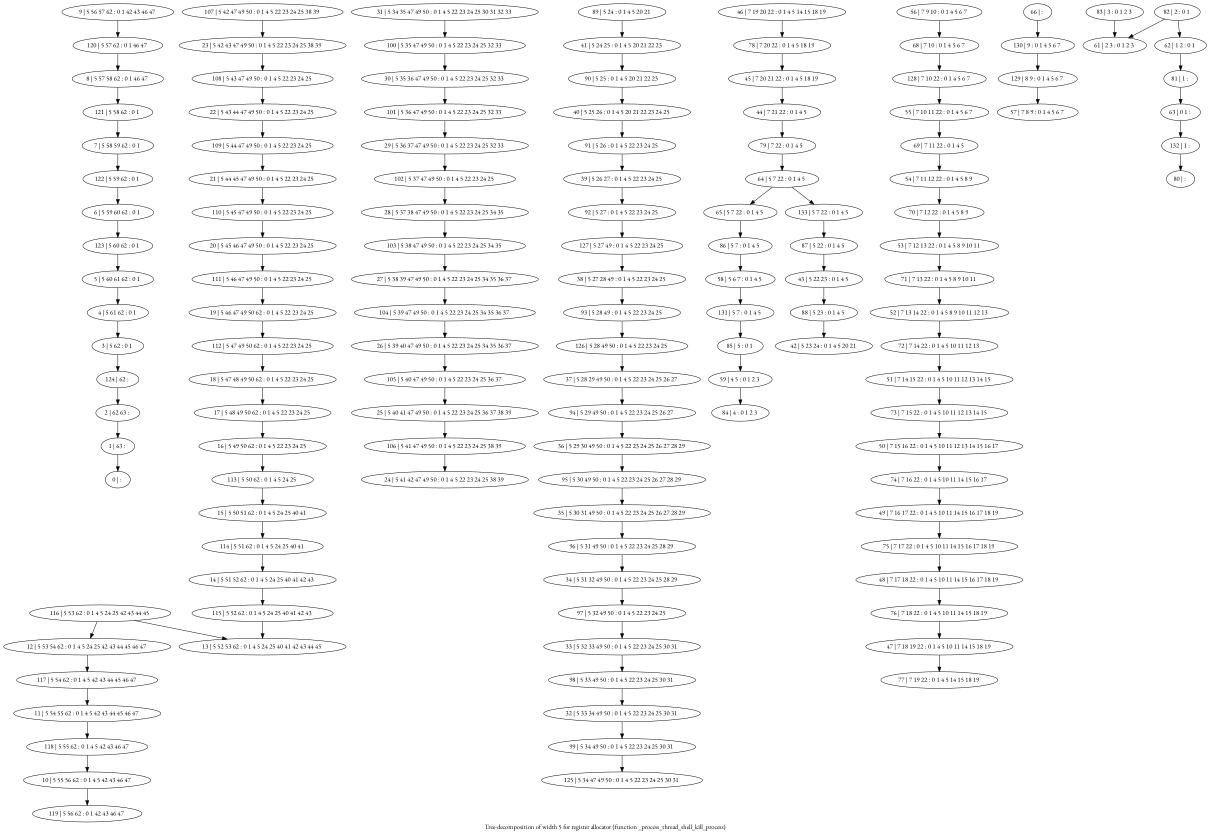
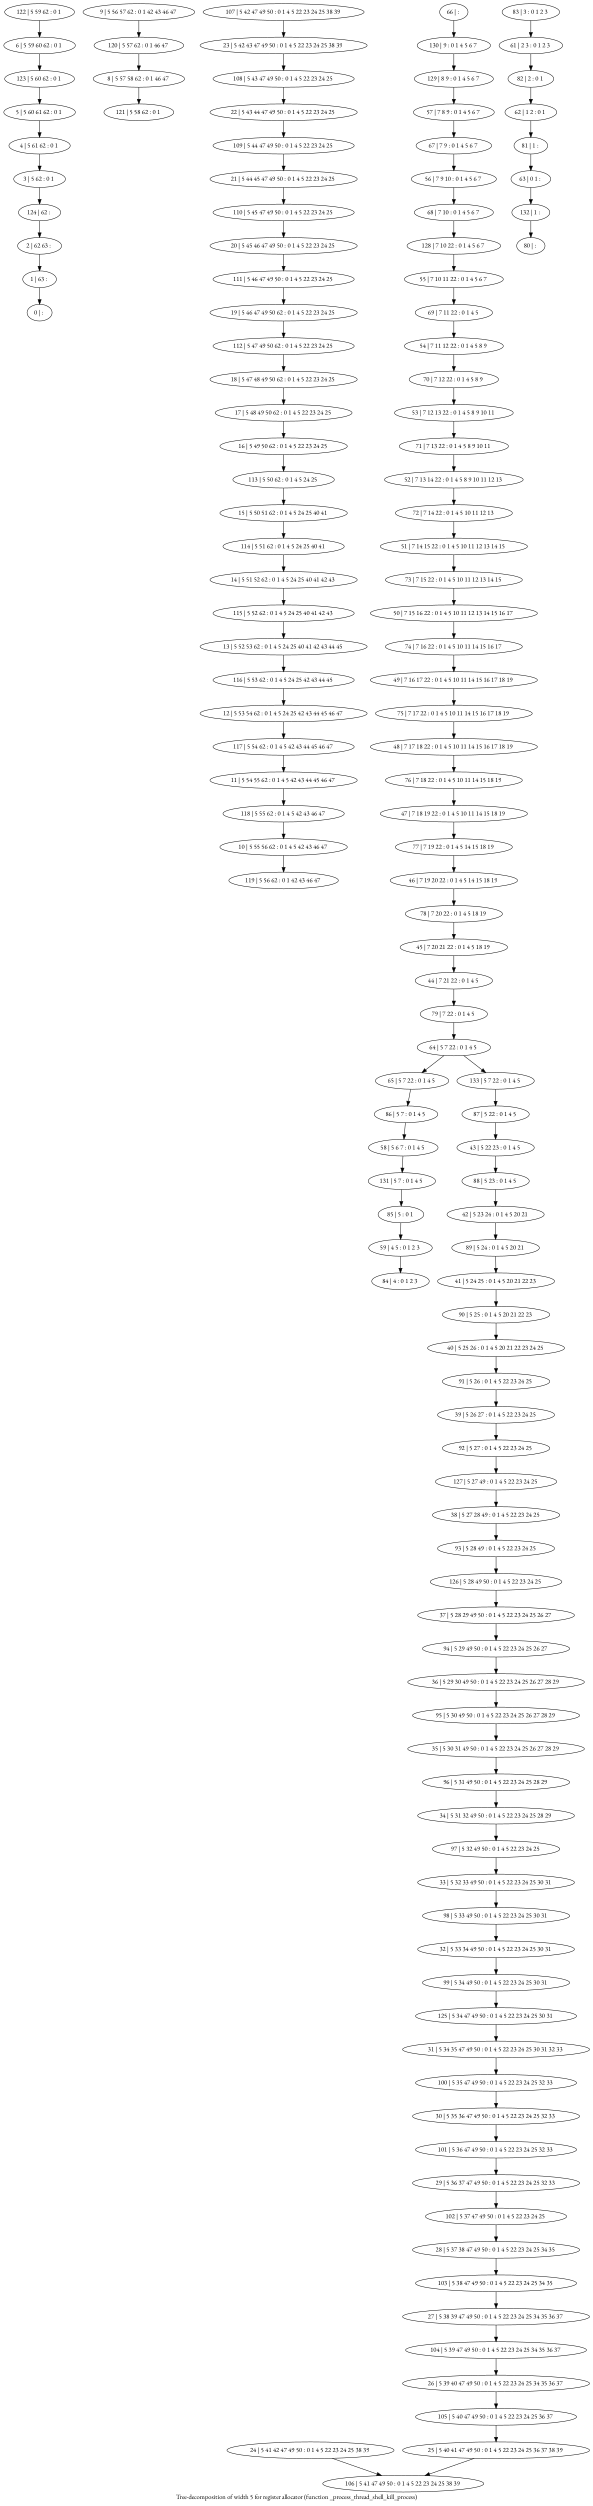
(1149, 27) -> (531, 60)
(118, 146) -> none
none -> (454, 146)
(445, 461) -> (355, 2466)
(178, 629) -> (284, 661)
none -> (454, 861)
none -> (496, 1229)
none -> (496, 2030)
